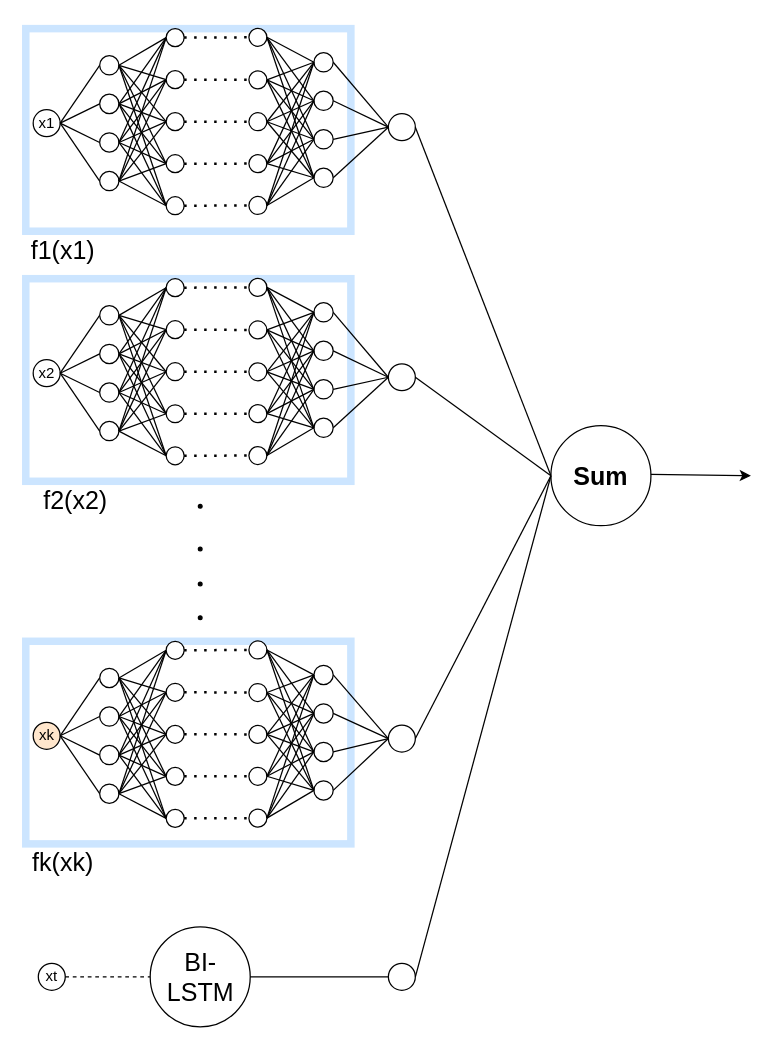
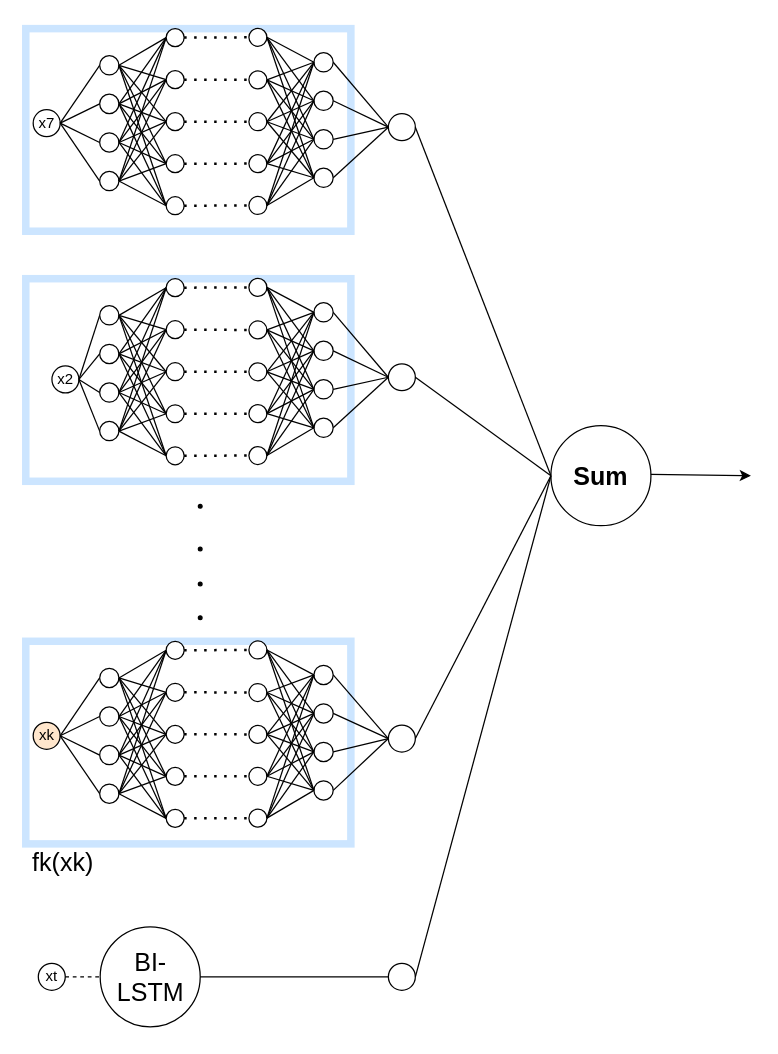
(47, 123) -> (47, 123)
(63, 250) -> none
(46, 373) -> (65, 379)
(76, 500) -> none
(200, 977) -> (150, 977)
